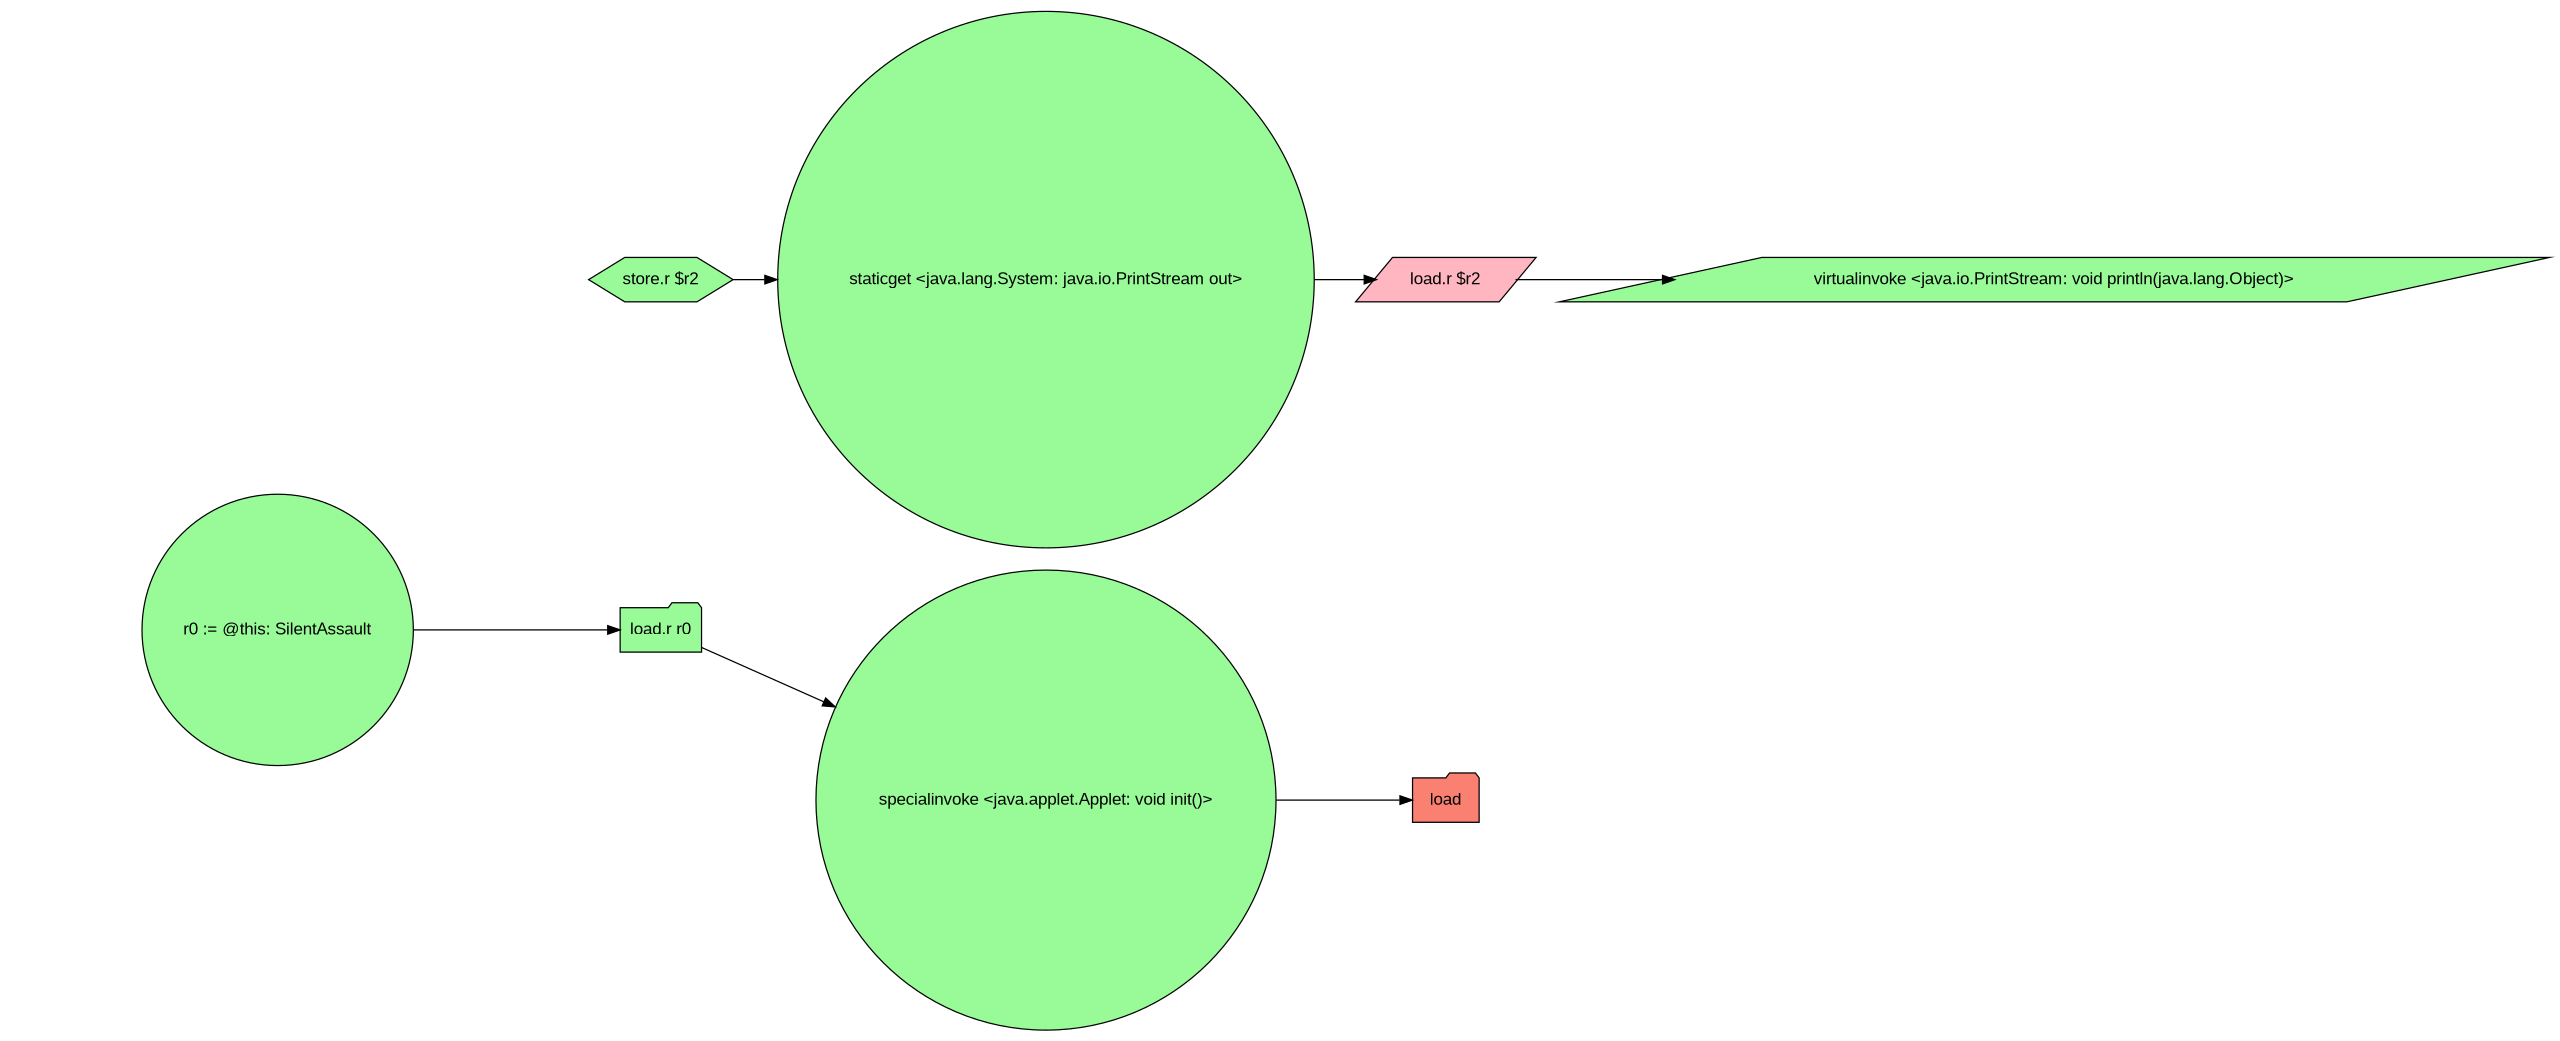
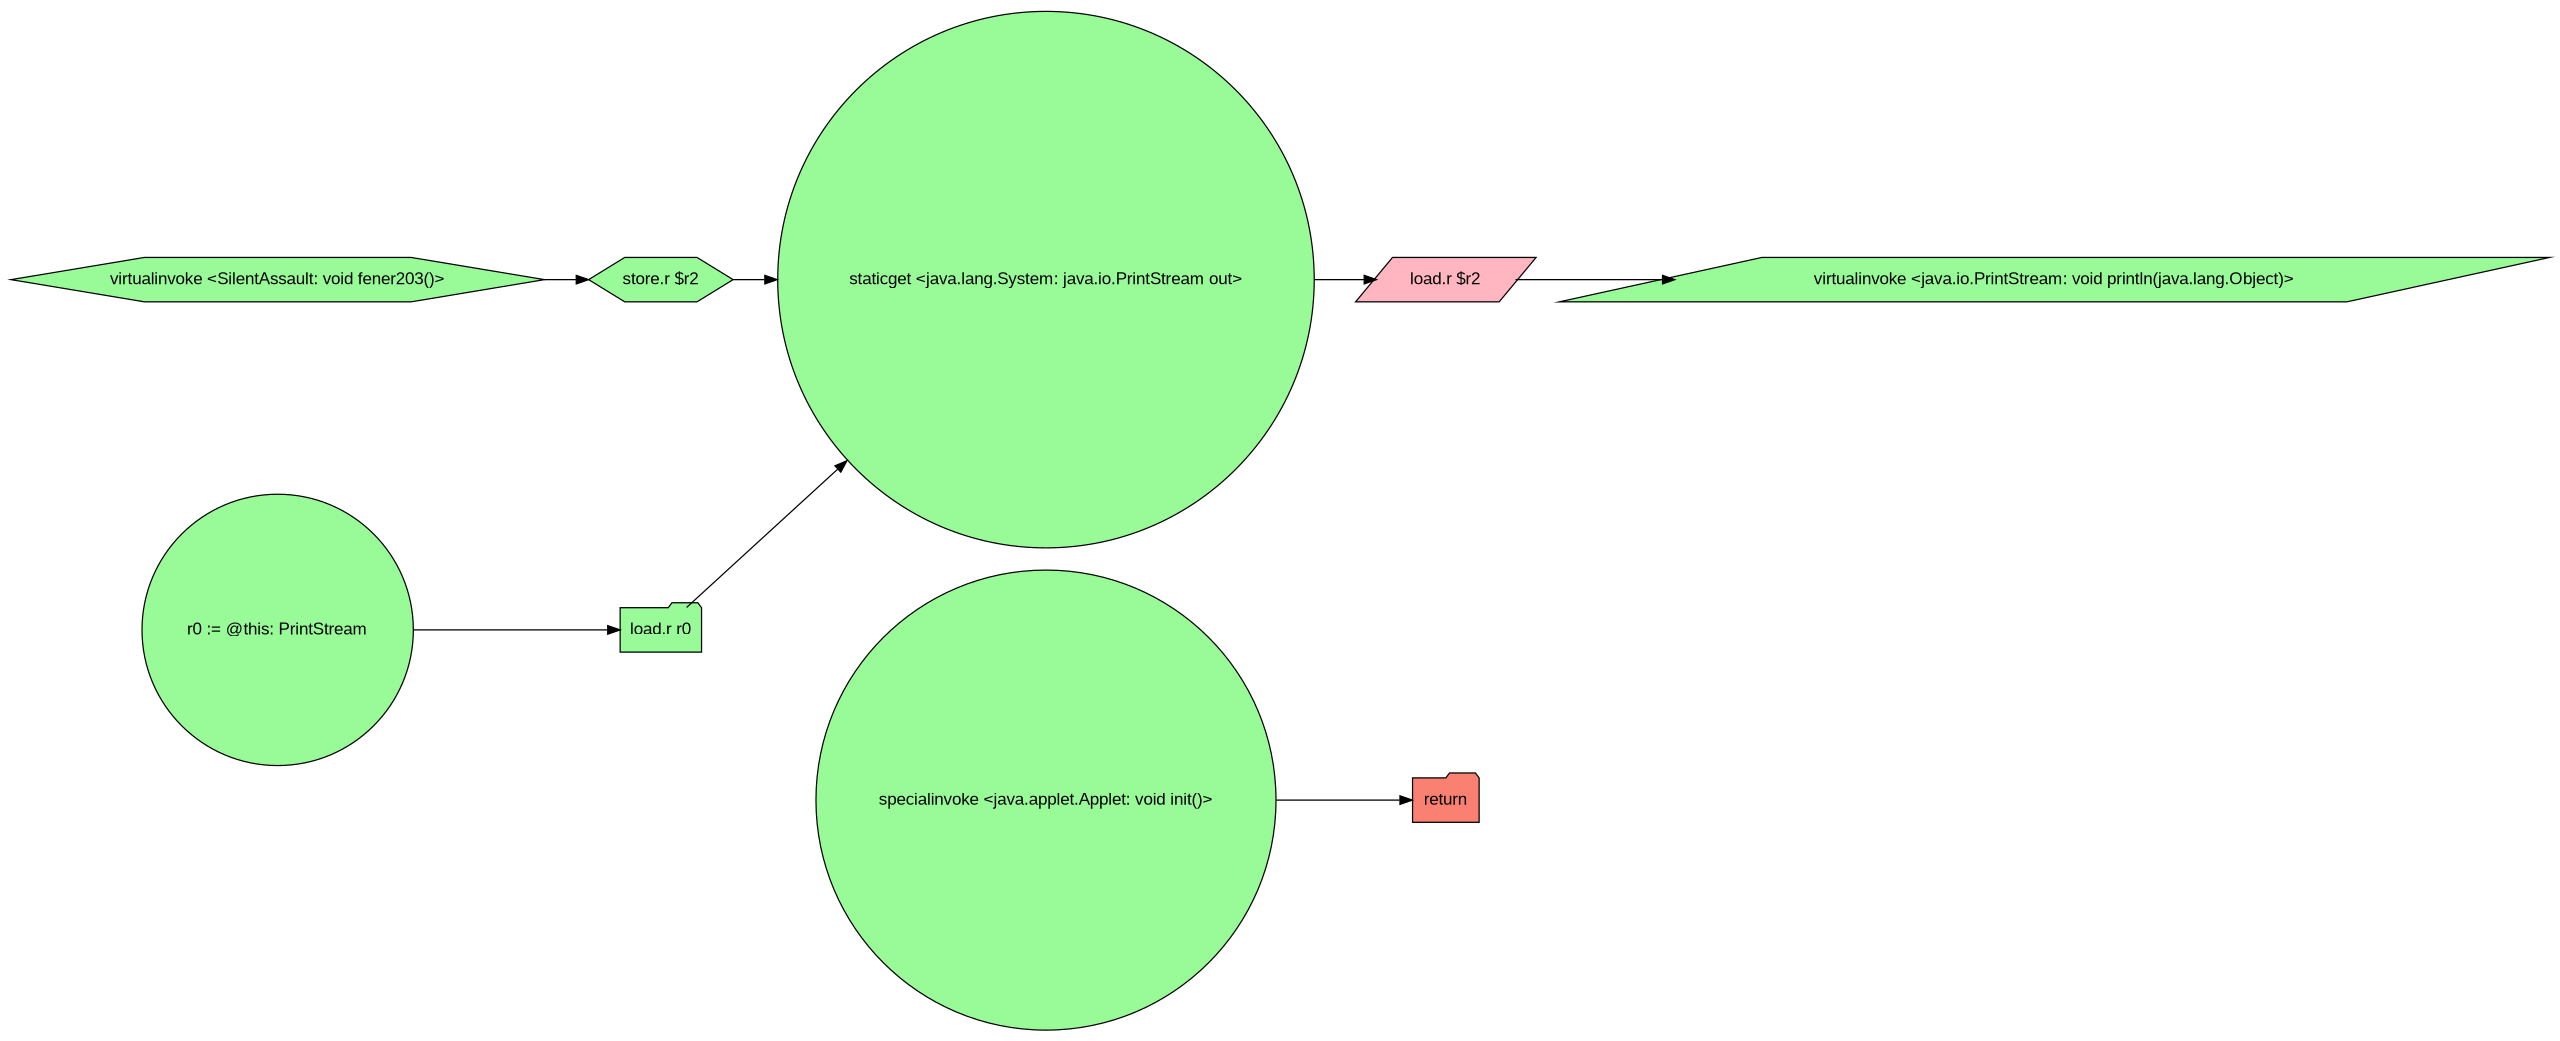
none -> (278, 280)
(278, 630) -> (278, 630)
(763, 675) -> (762, 538)
(1446, 800) -> (1446, 800)
